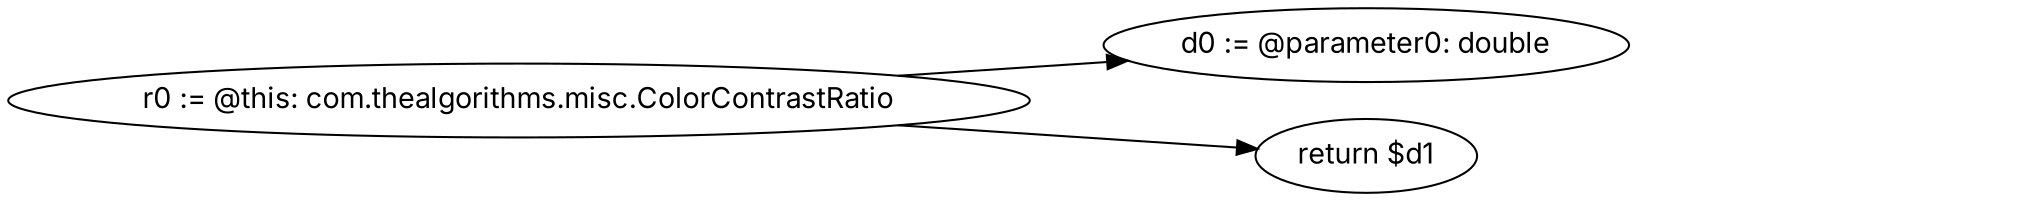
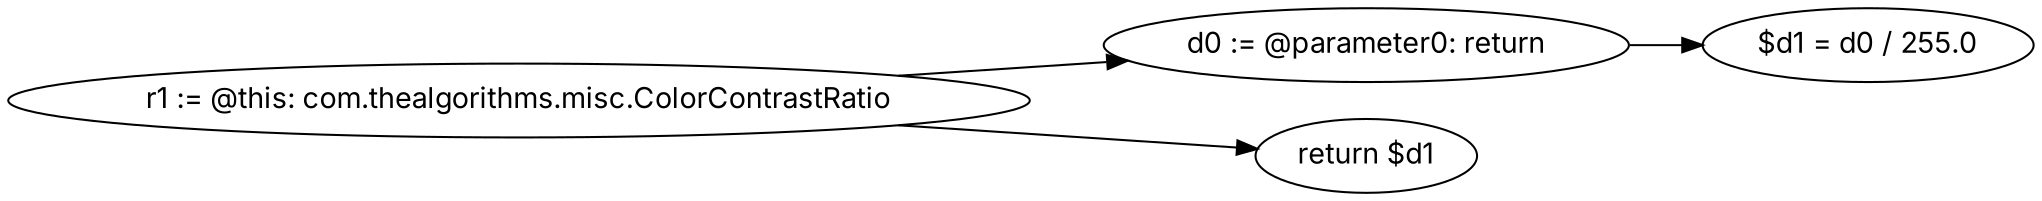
(1366, 45) -> (1366, 45)
none -> (1868, 45)
(519, 101) -> (519, 101)
